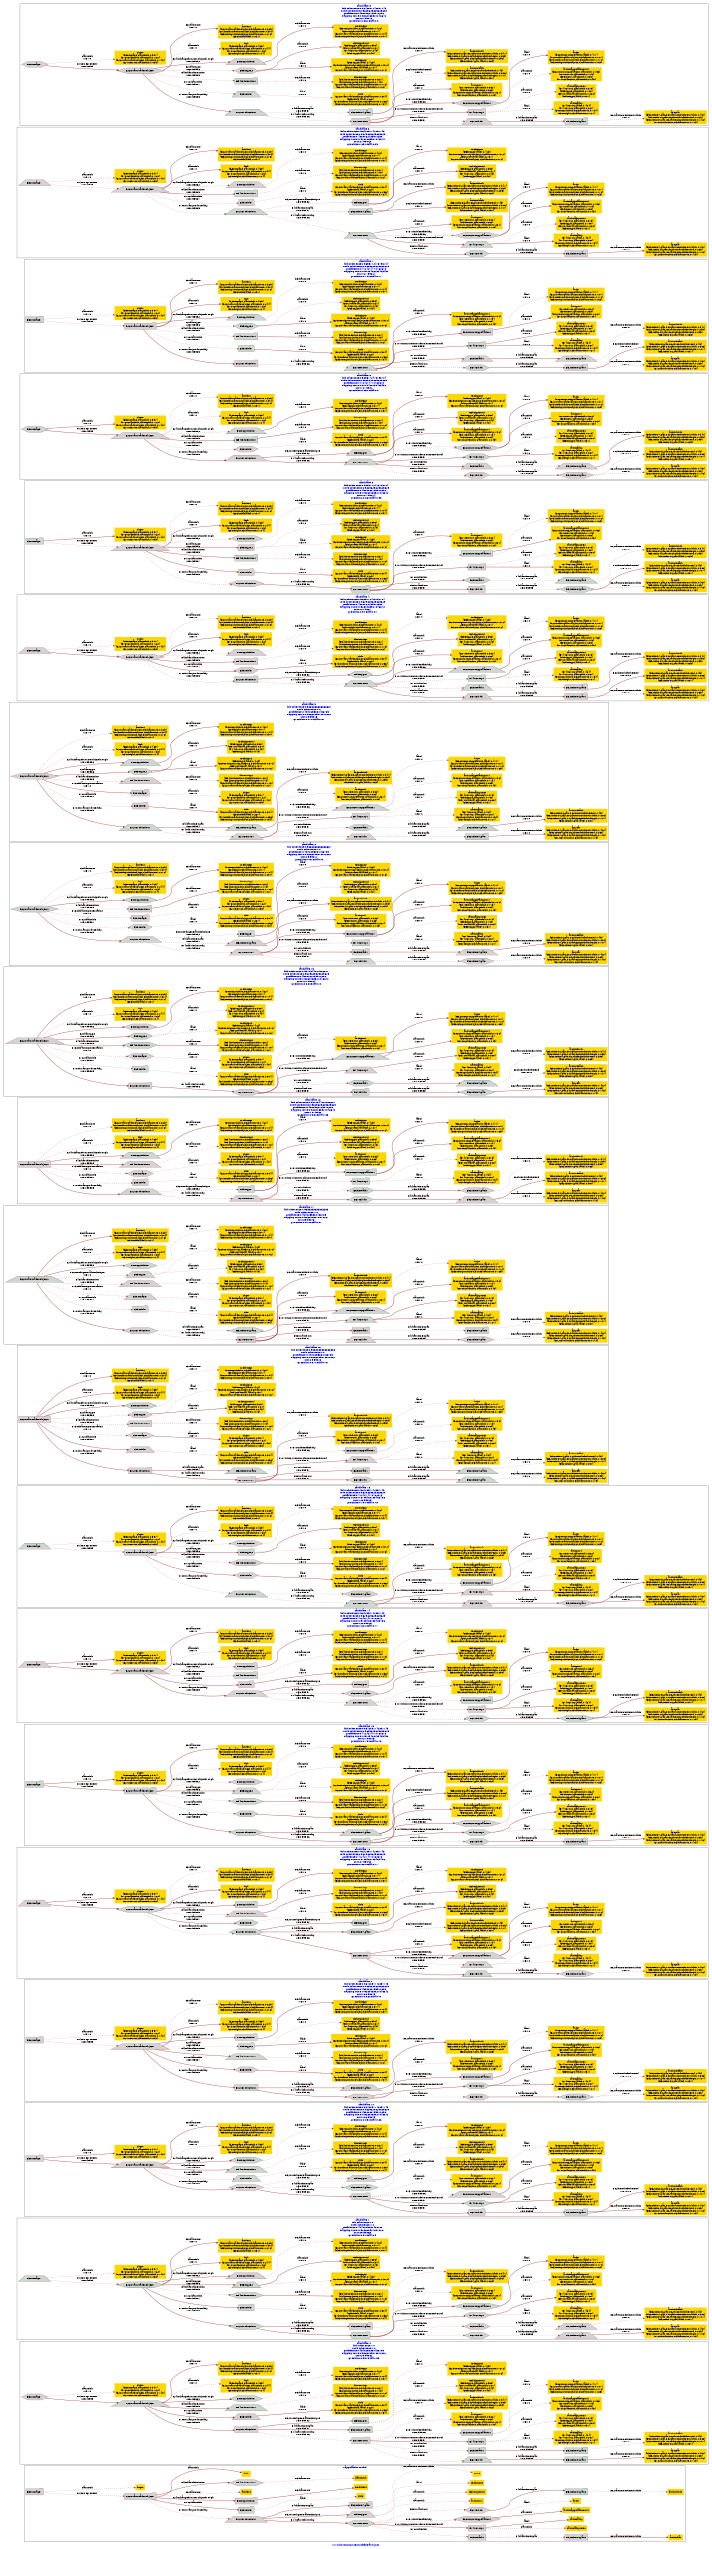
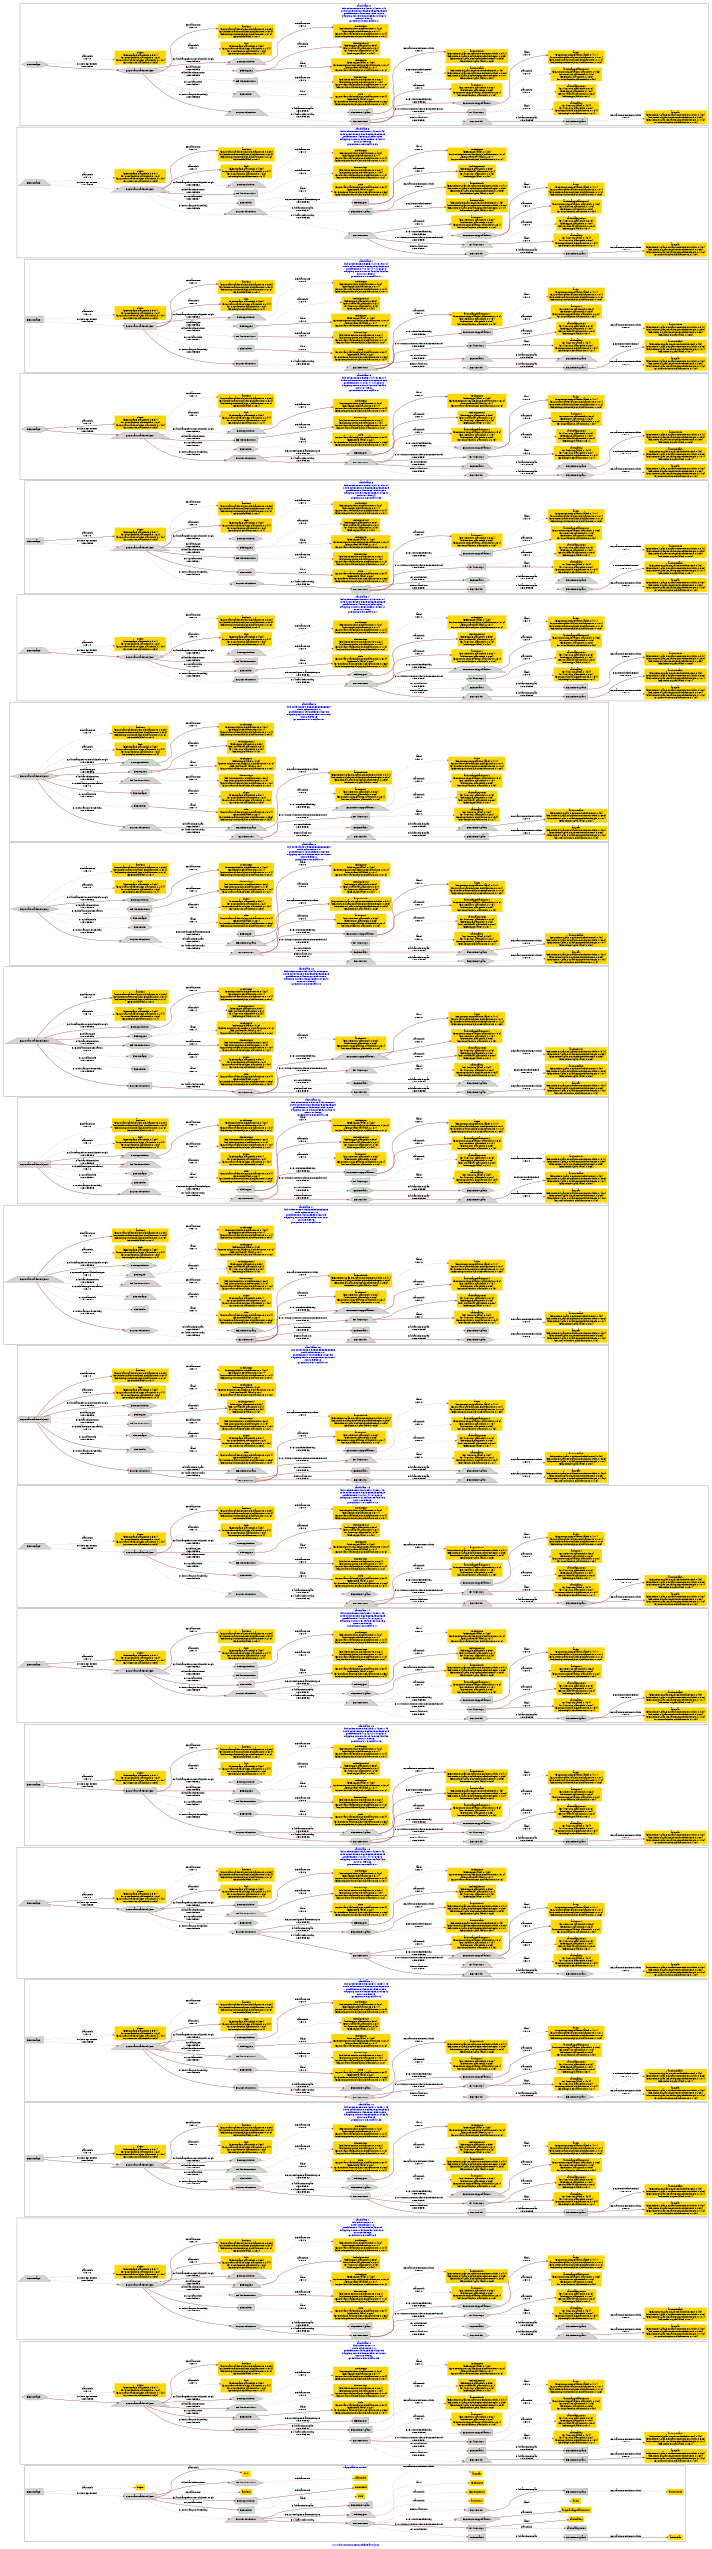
(477, 2474) -> (477, 2474)
(576, 2510) -> (576, 2510)
(576, 2528) -> (576, 2528)
